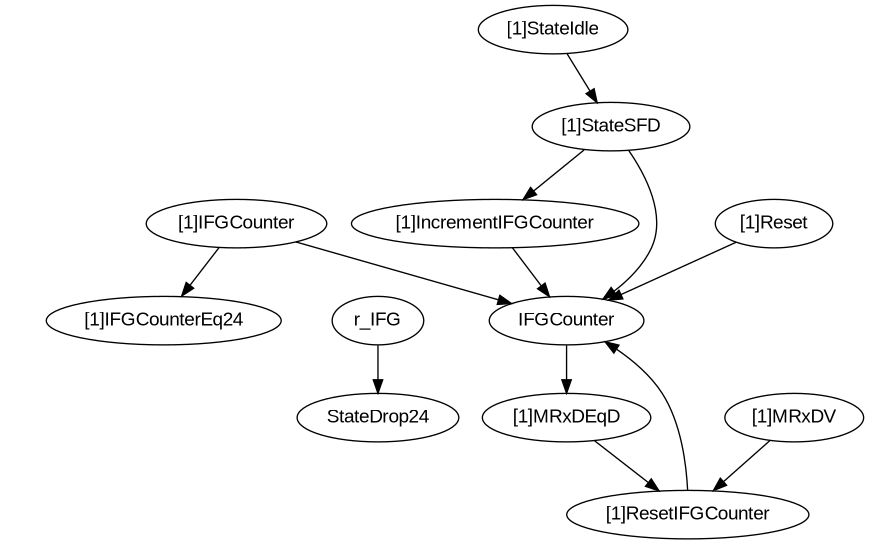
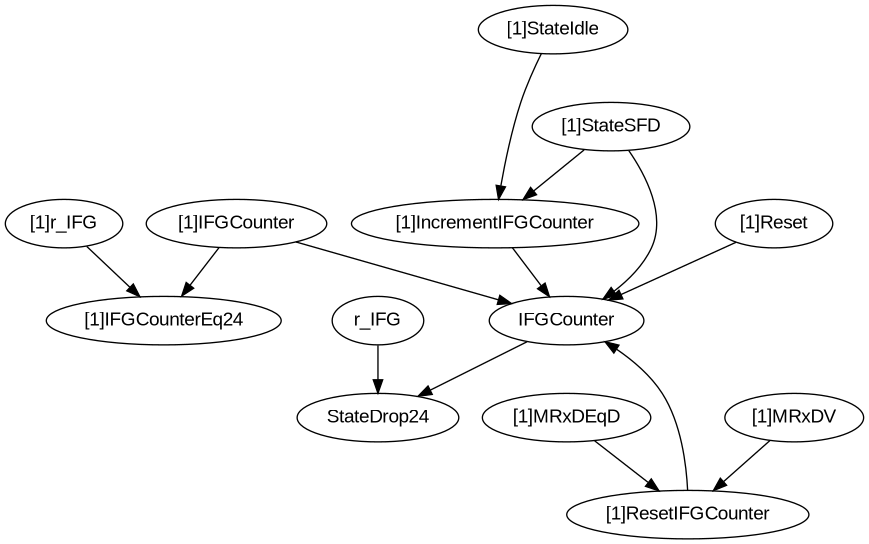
(579, 72) -> (516, 118)
none -> (64, 224)
(567, 363) -> (479, 366)
